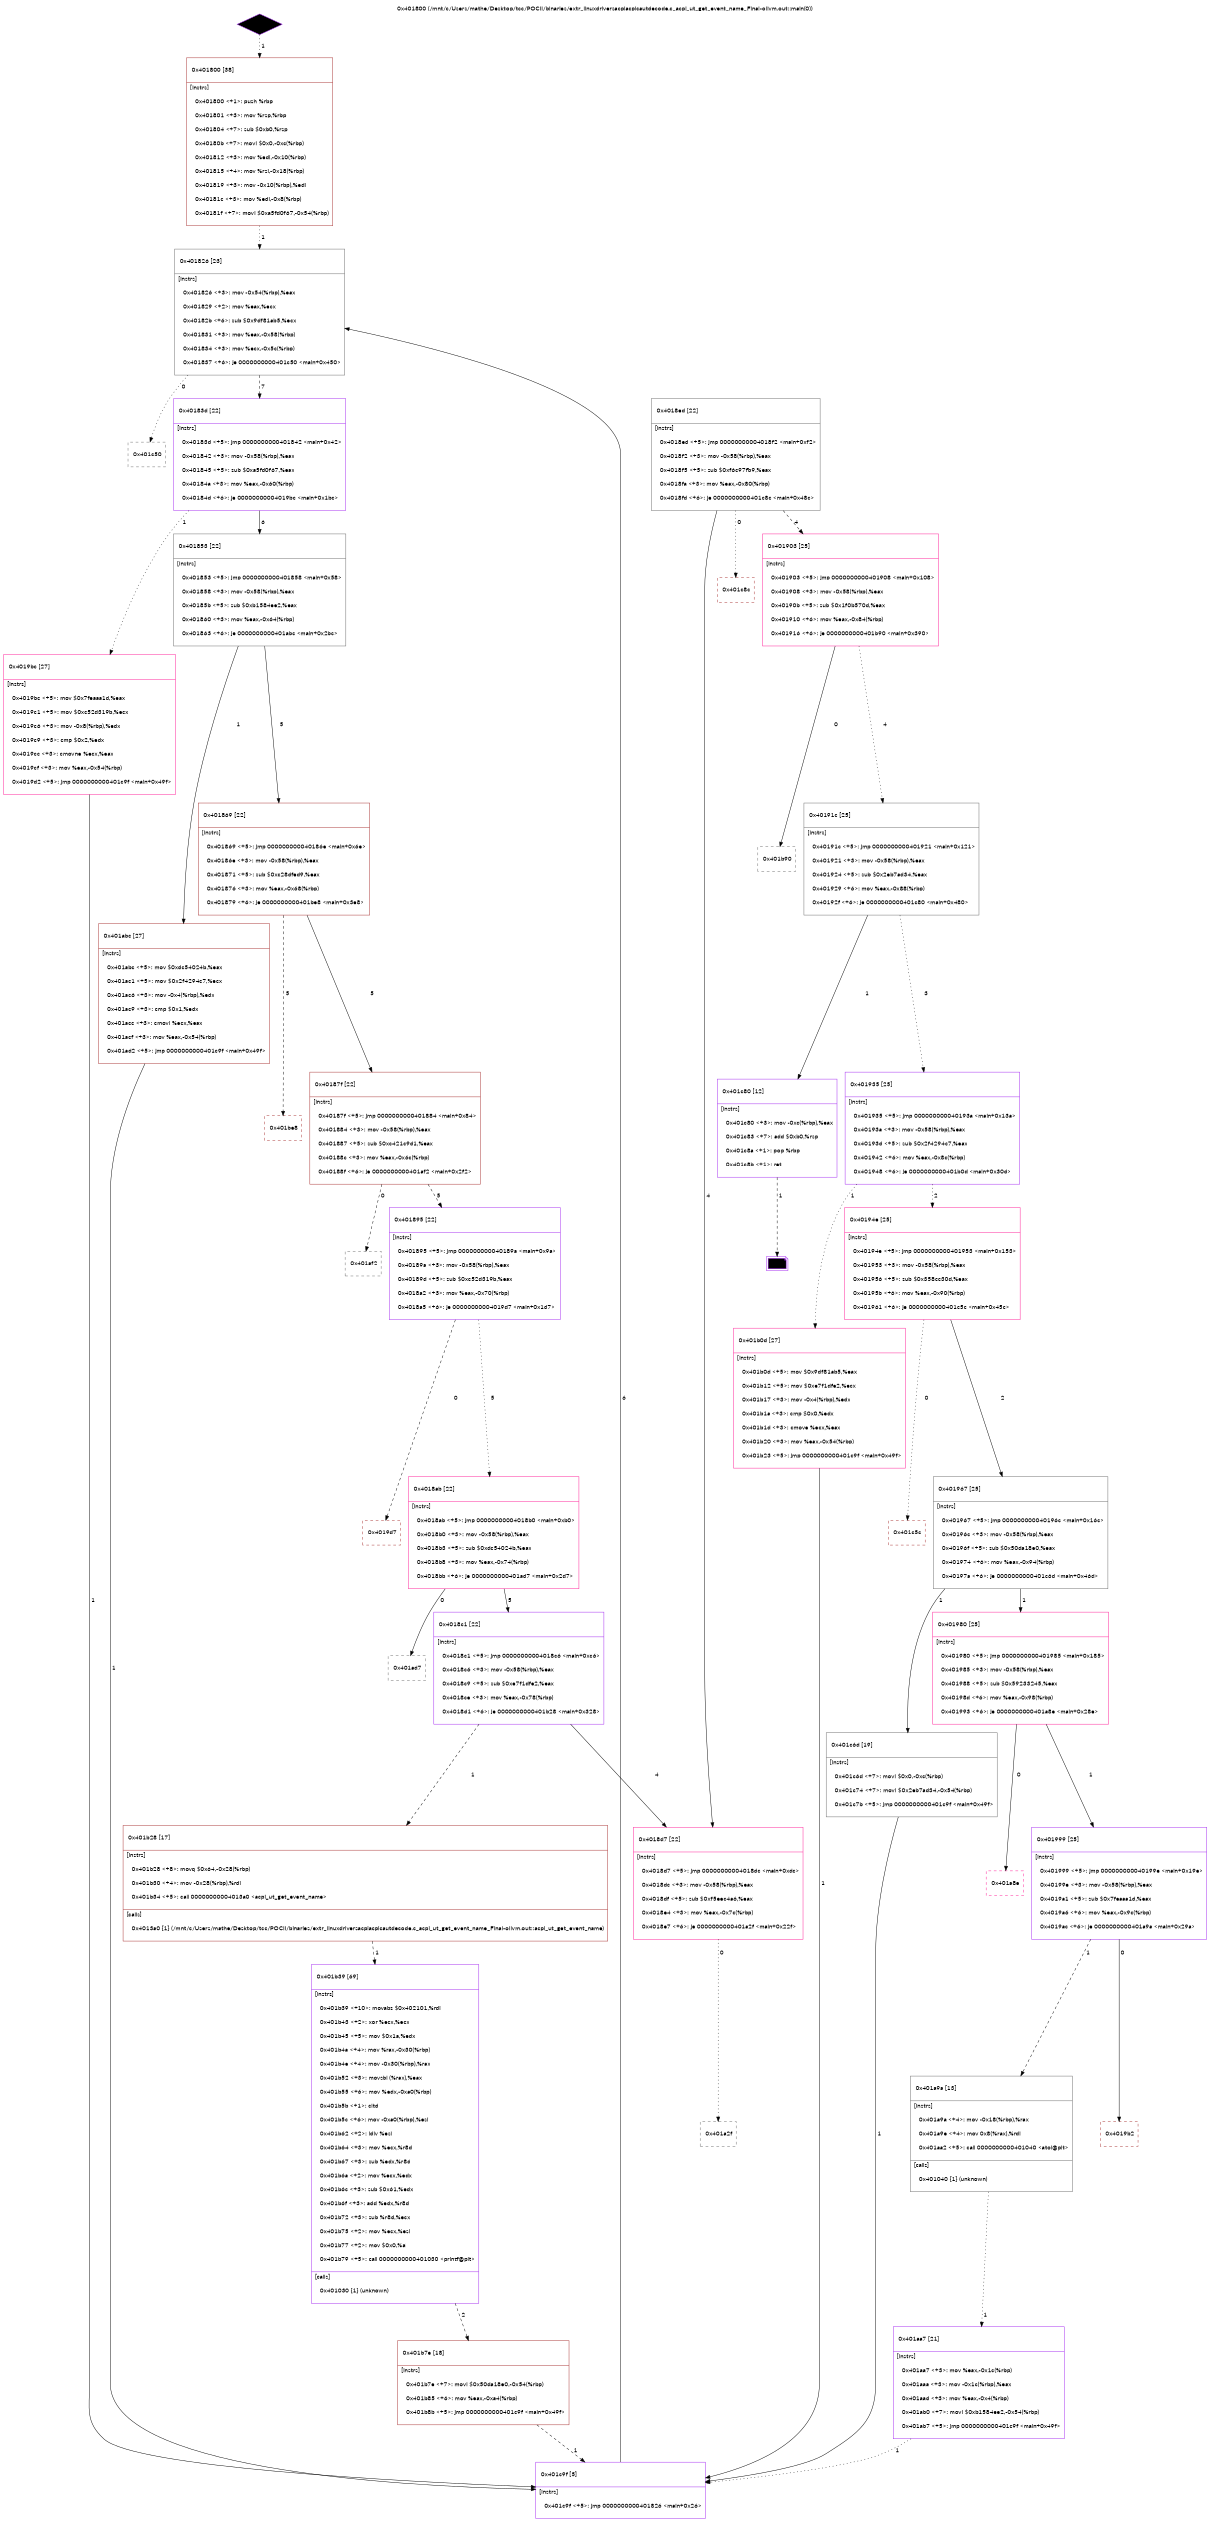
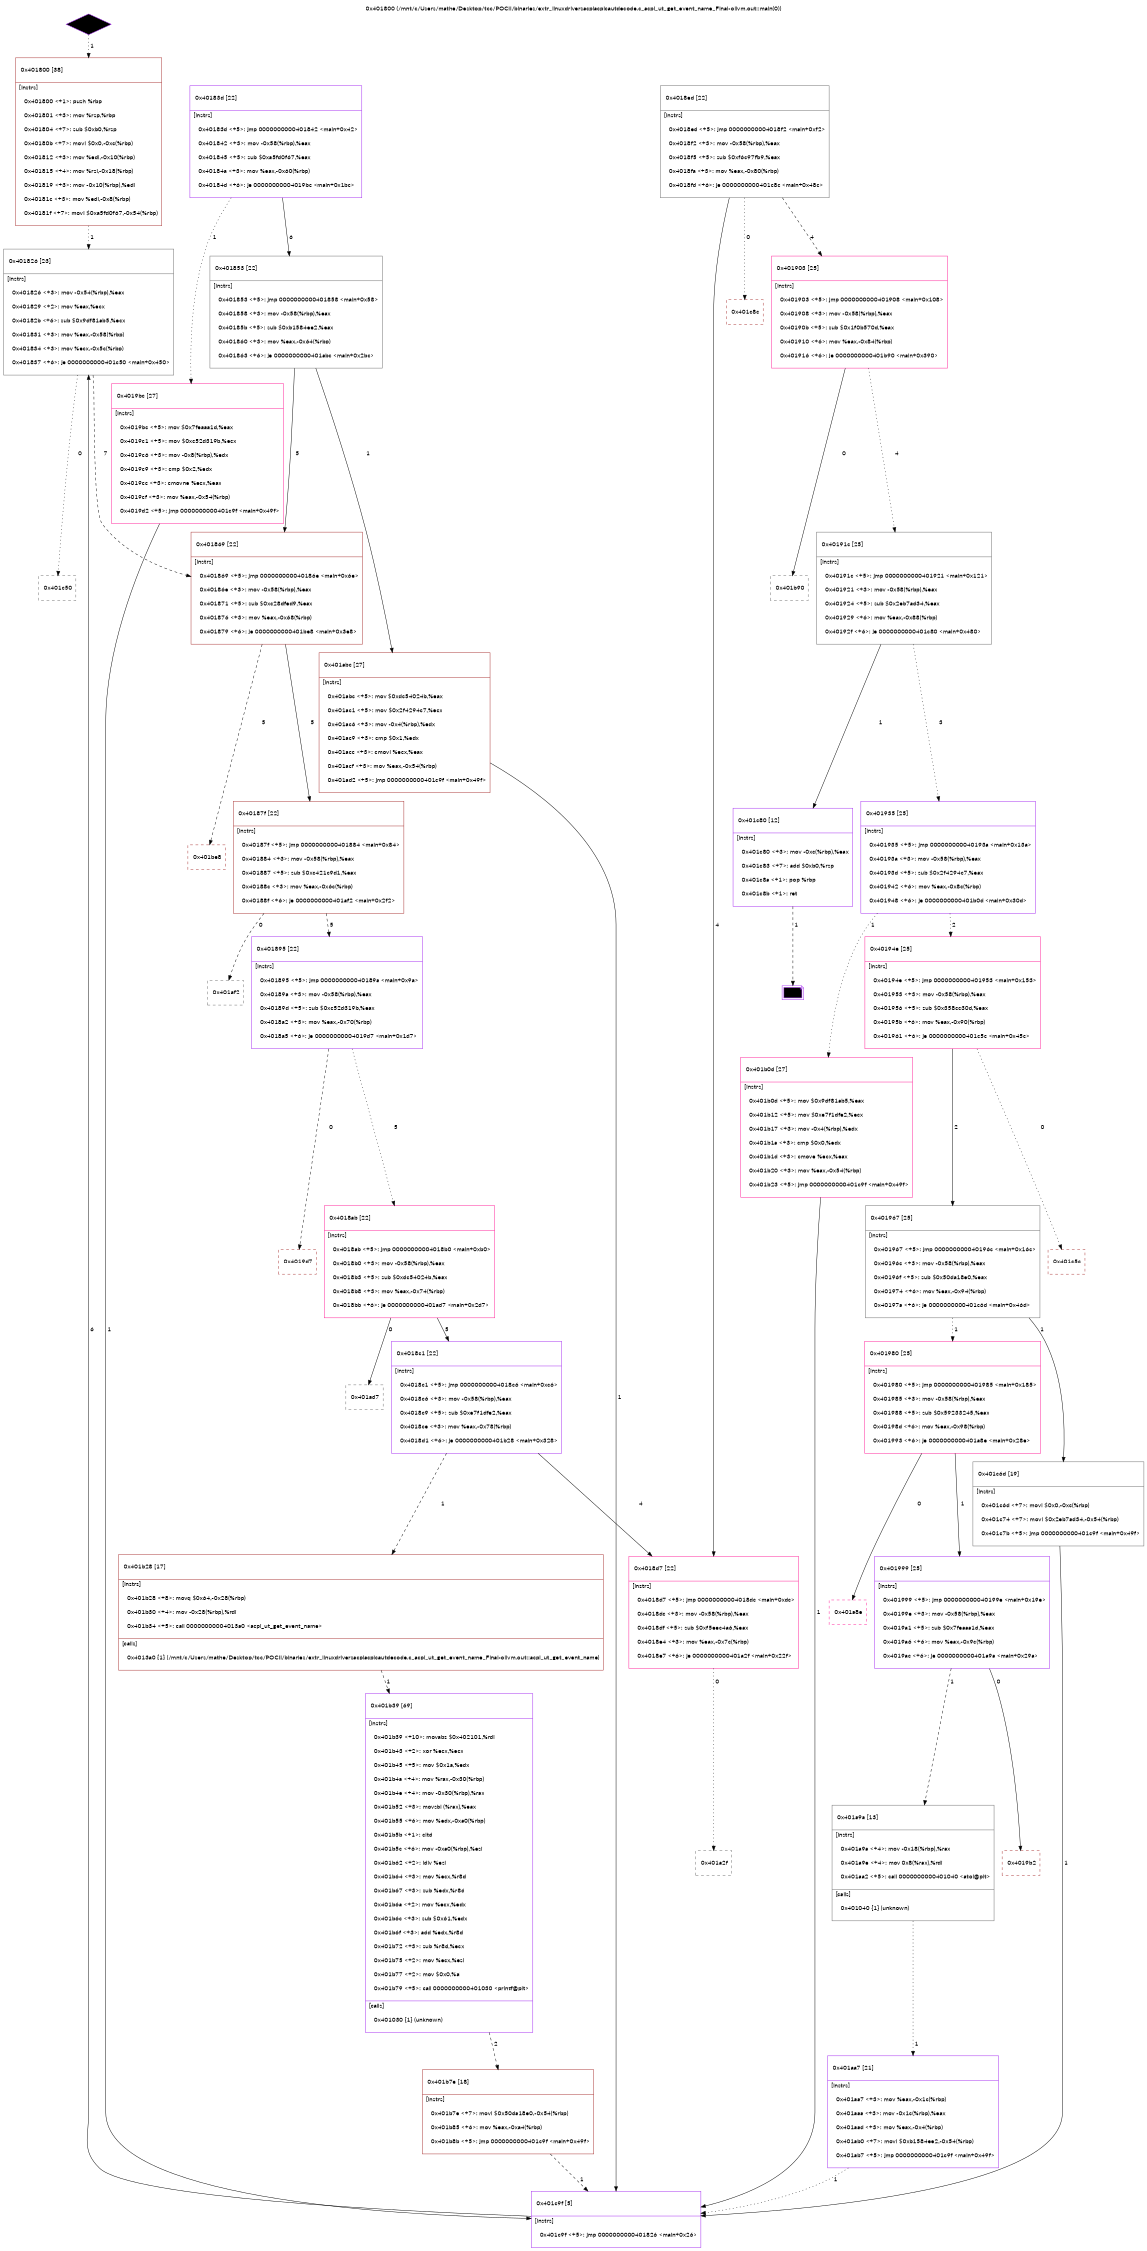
(260, 384) -> (97, 500)
(1021, 1598) -> (953, 1327)
